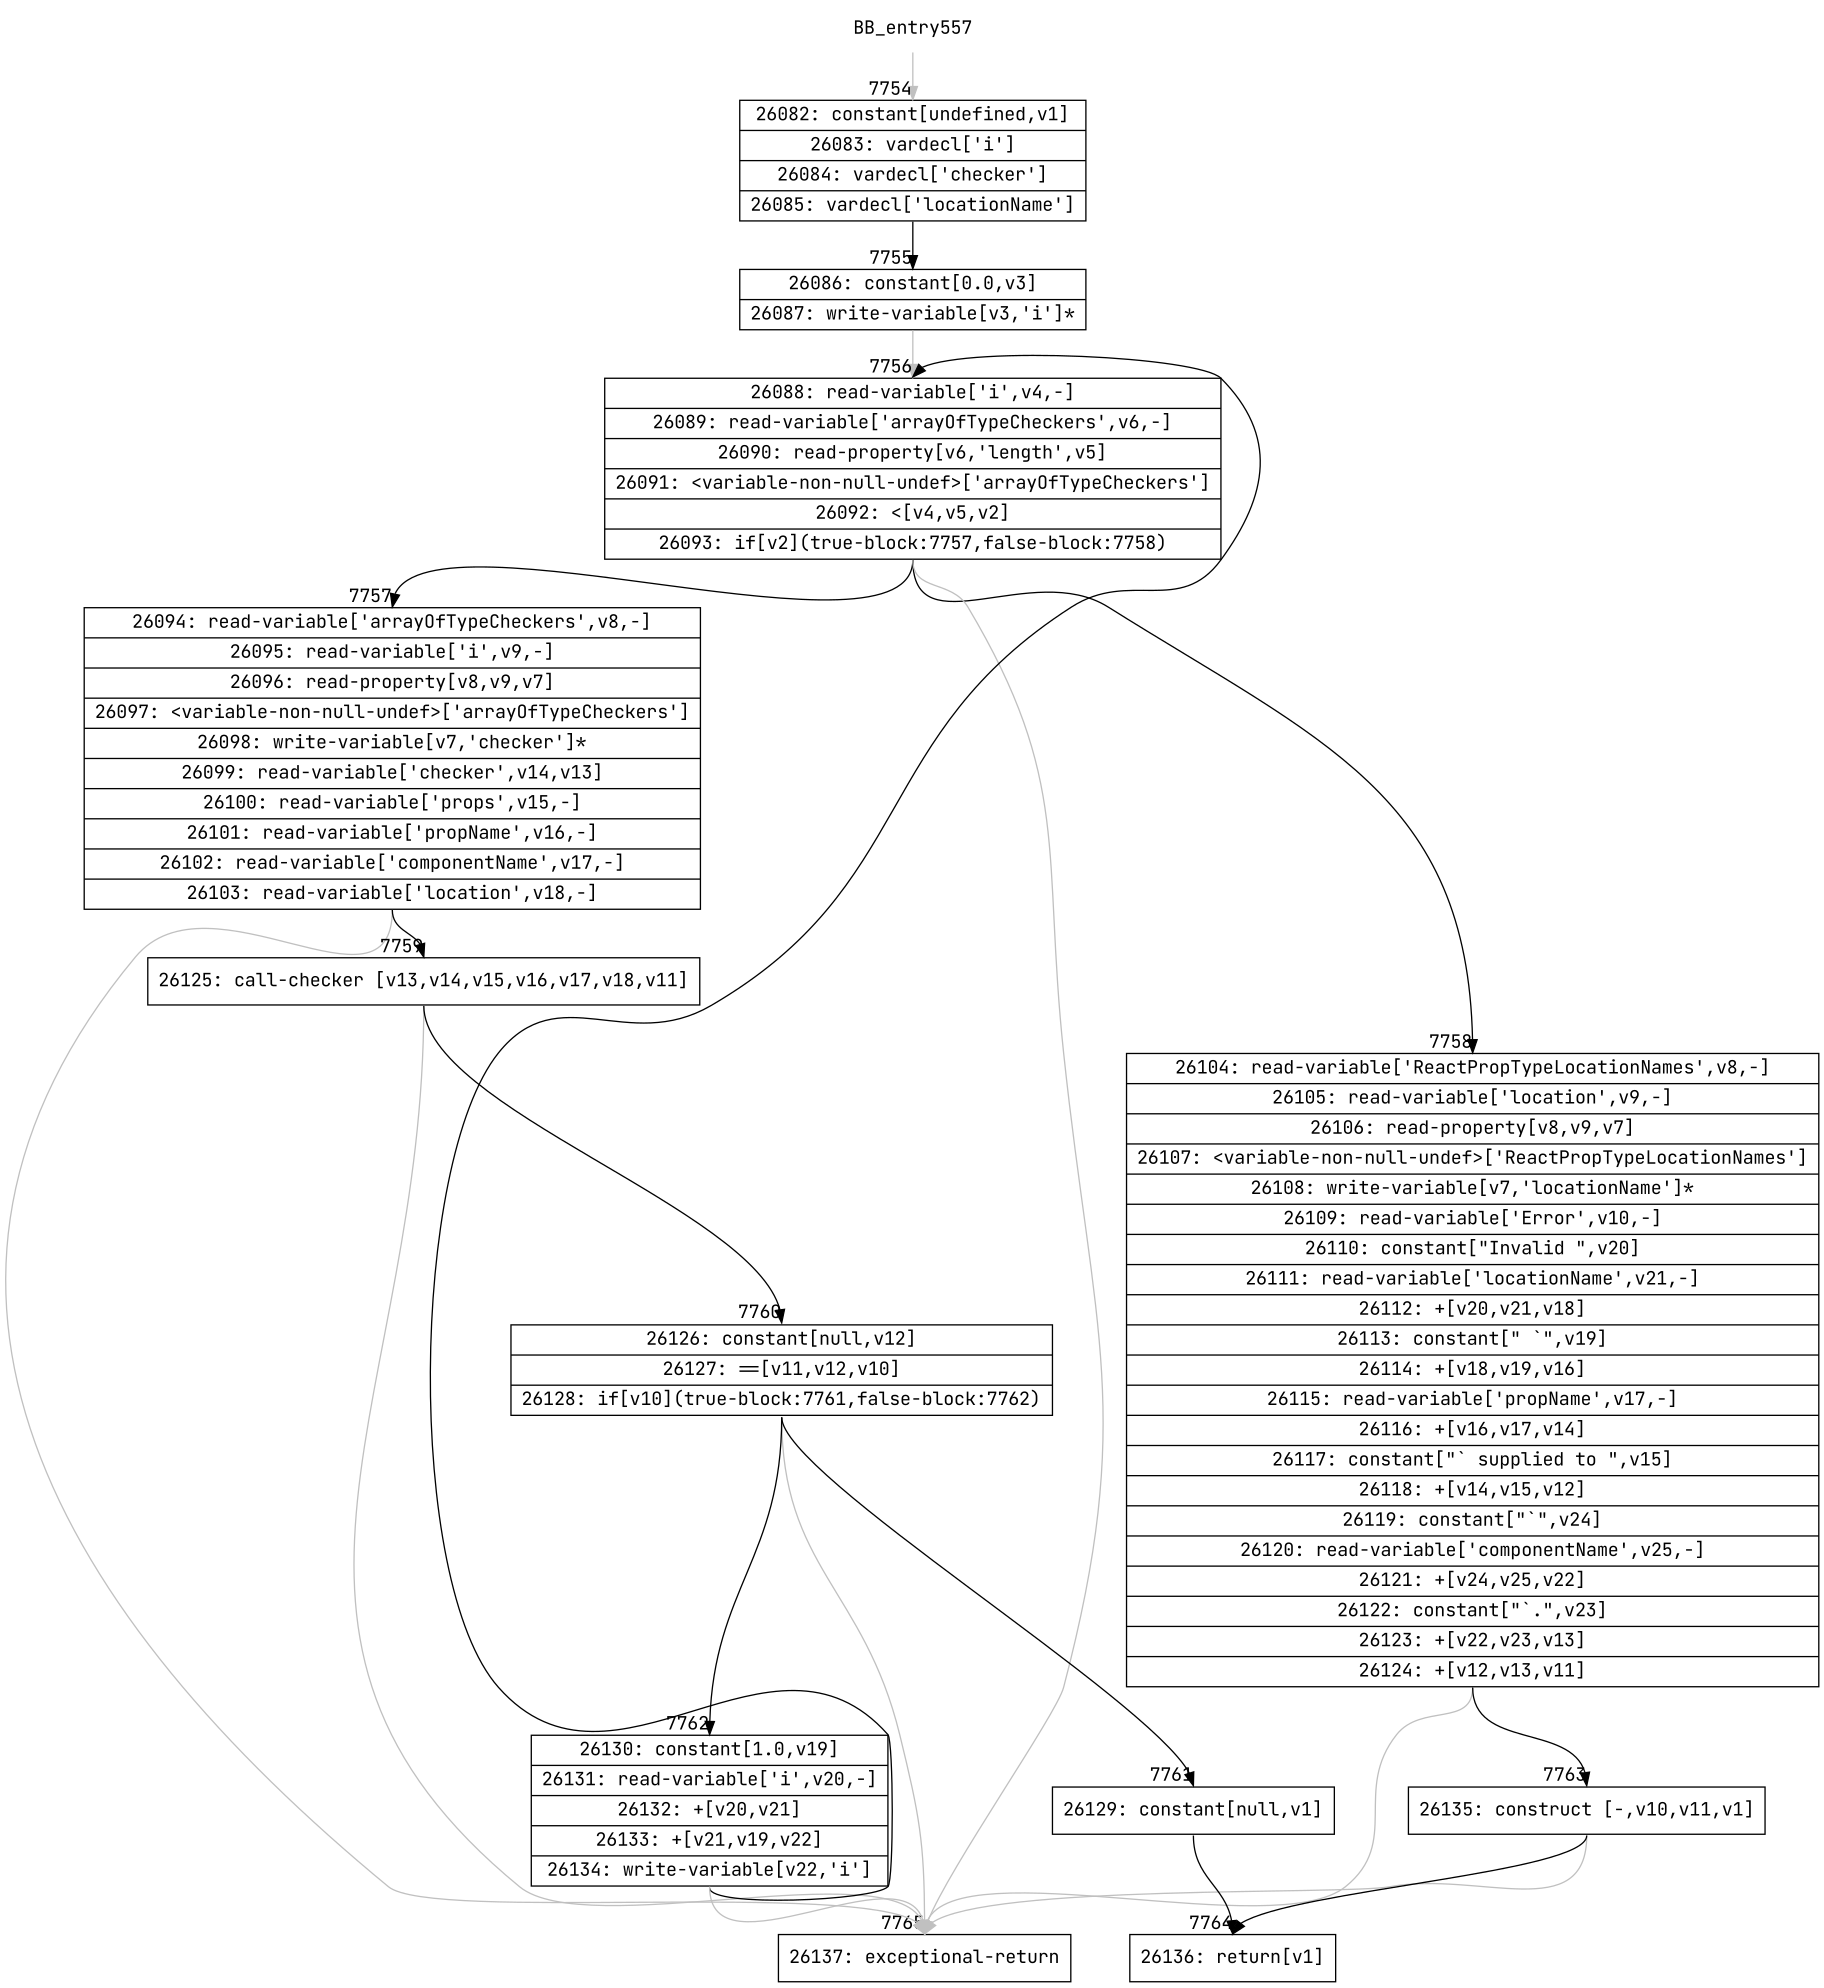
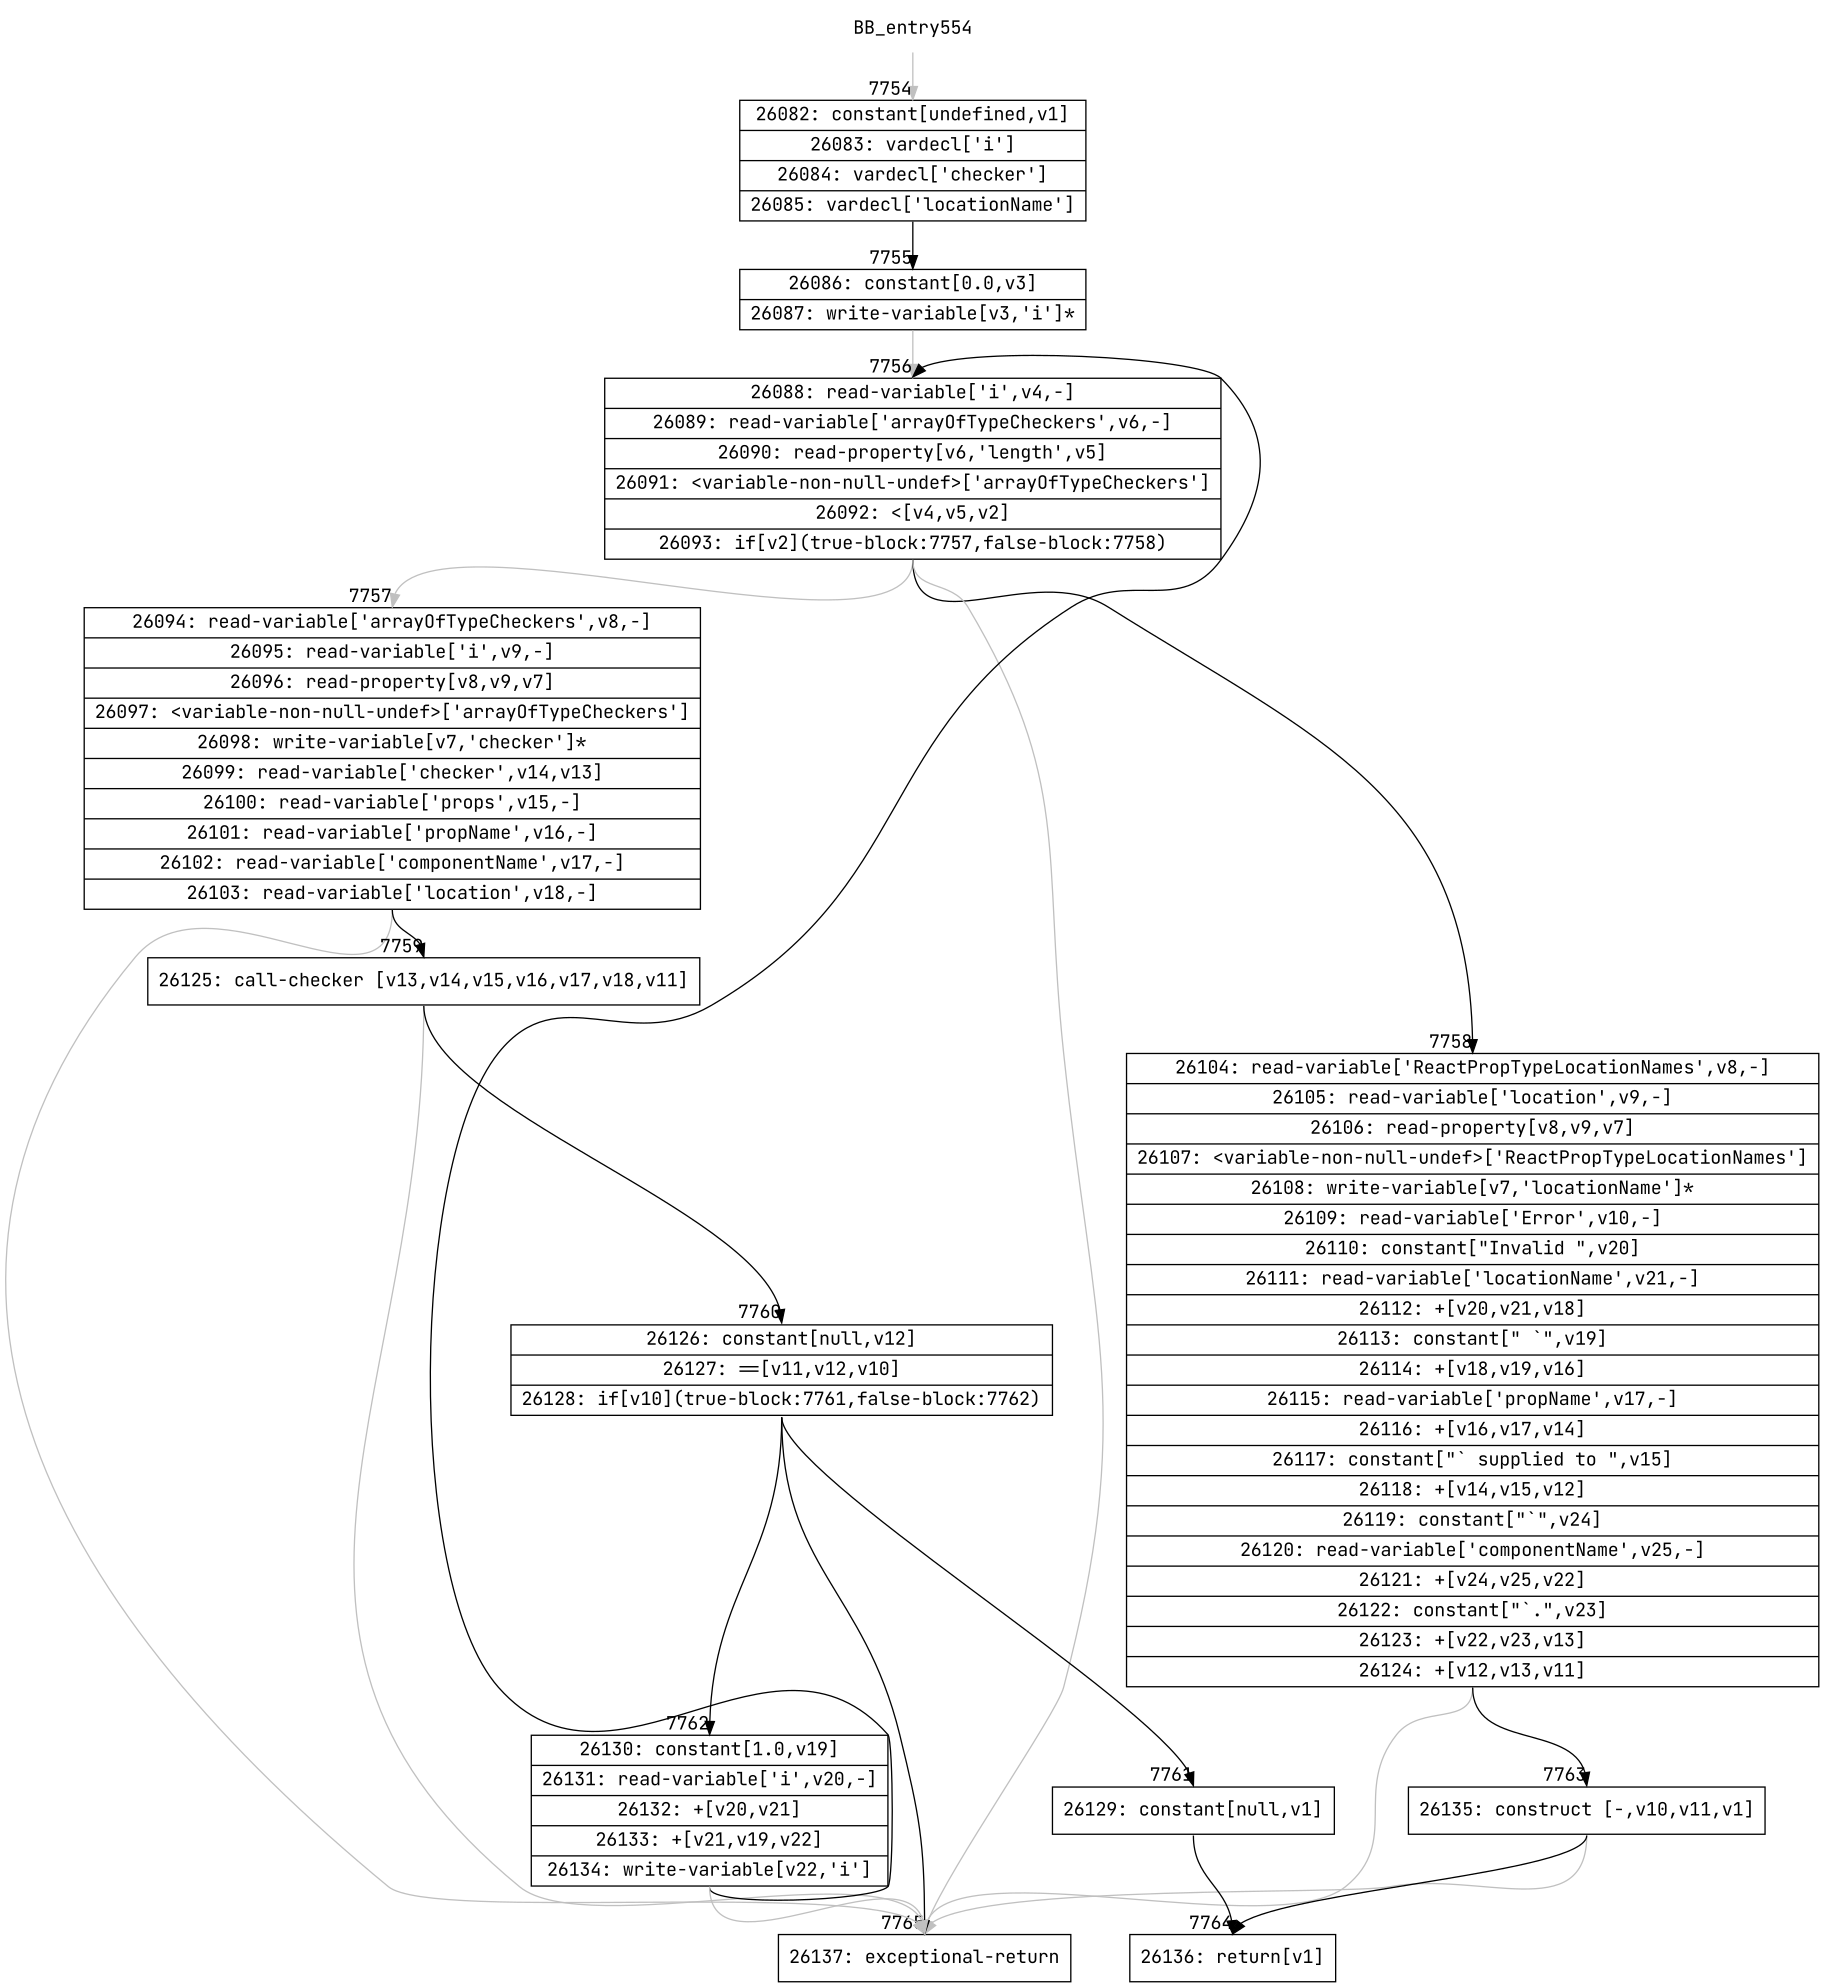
(913, 29) -> (913, 29)
(659, 584) -> (659, 584)
(874, 1662) -> (874, 1662)
